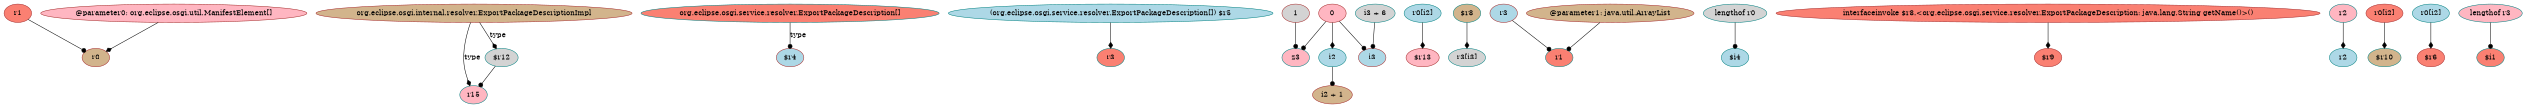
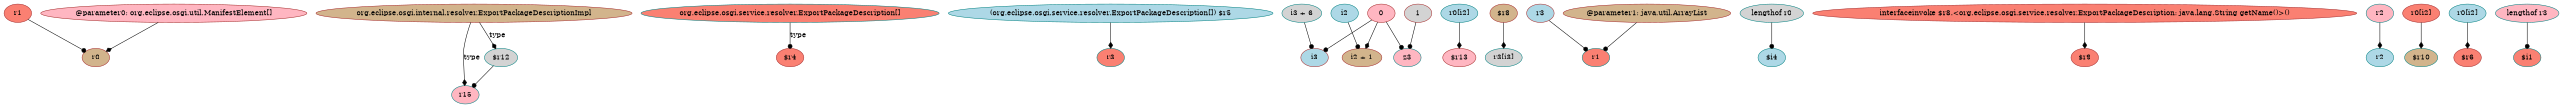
(1467, 13) -> (1504, 13)
(1332, 32) -> (1373, 32)
(790, 58) -> (790, 58)
